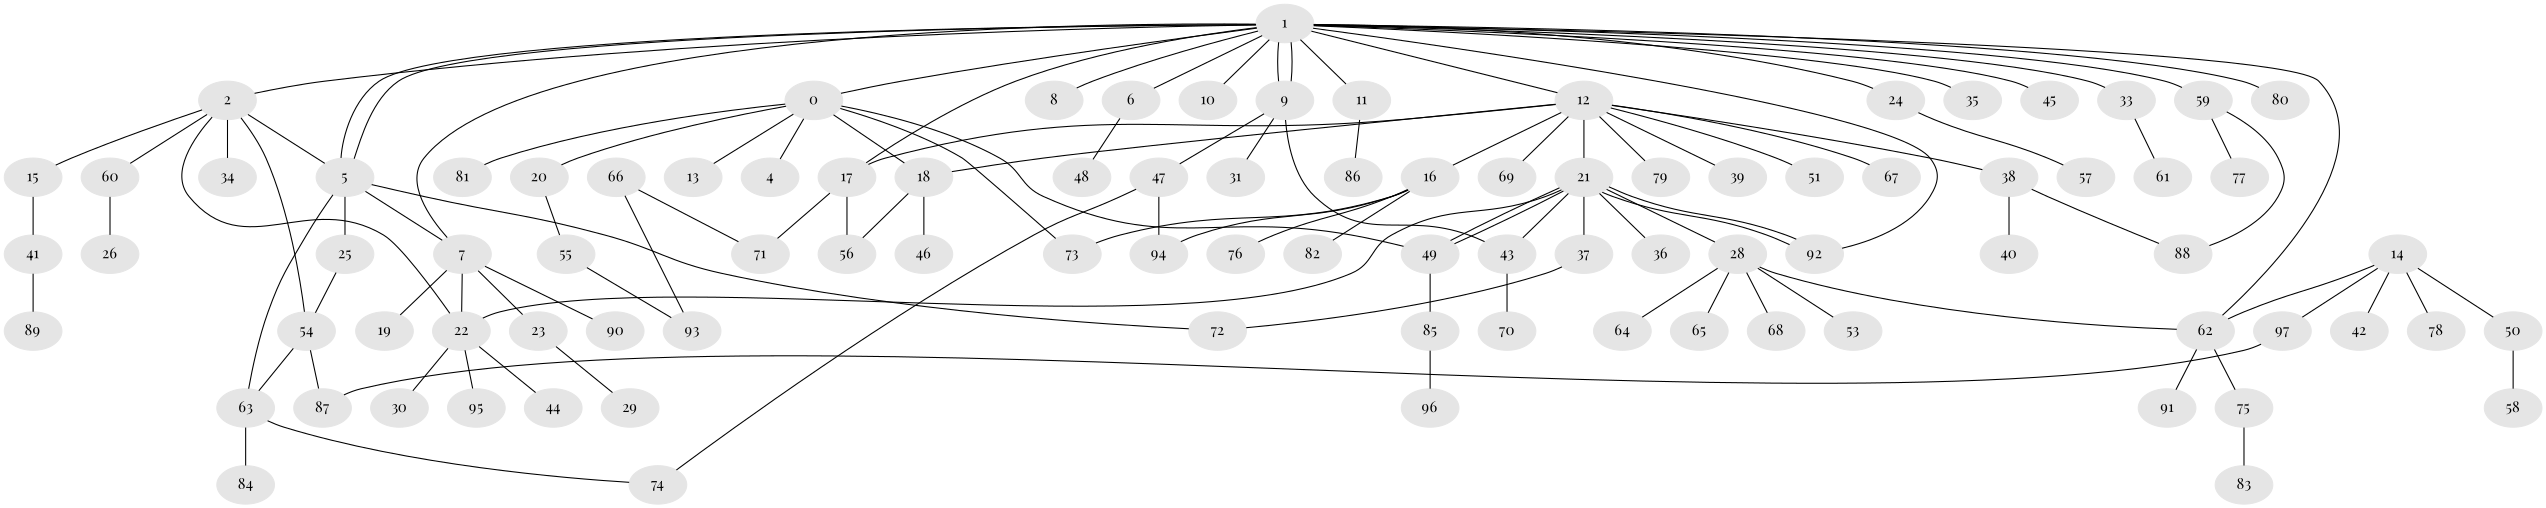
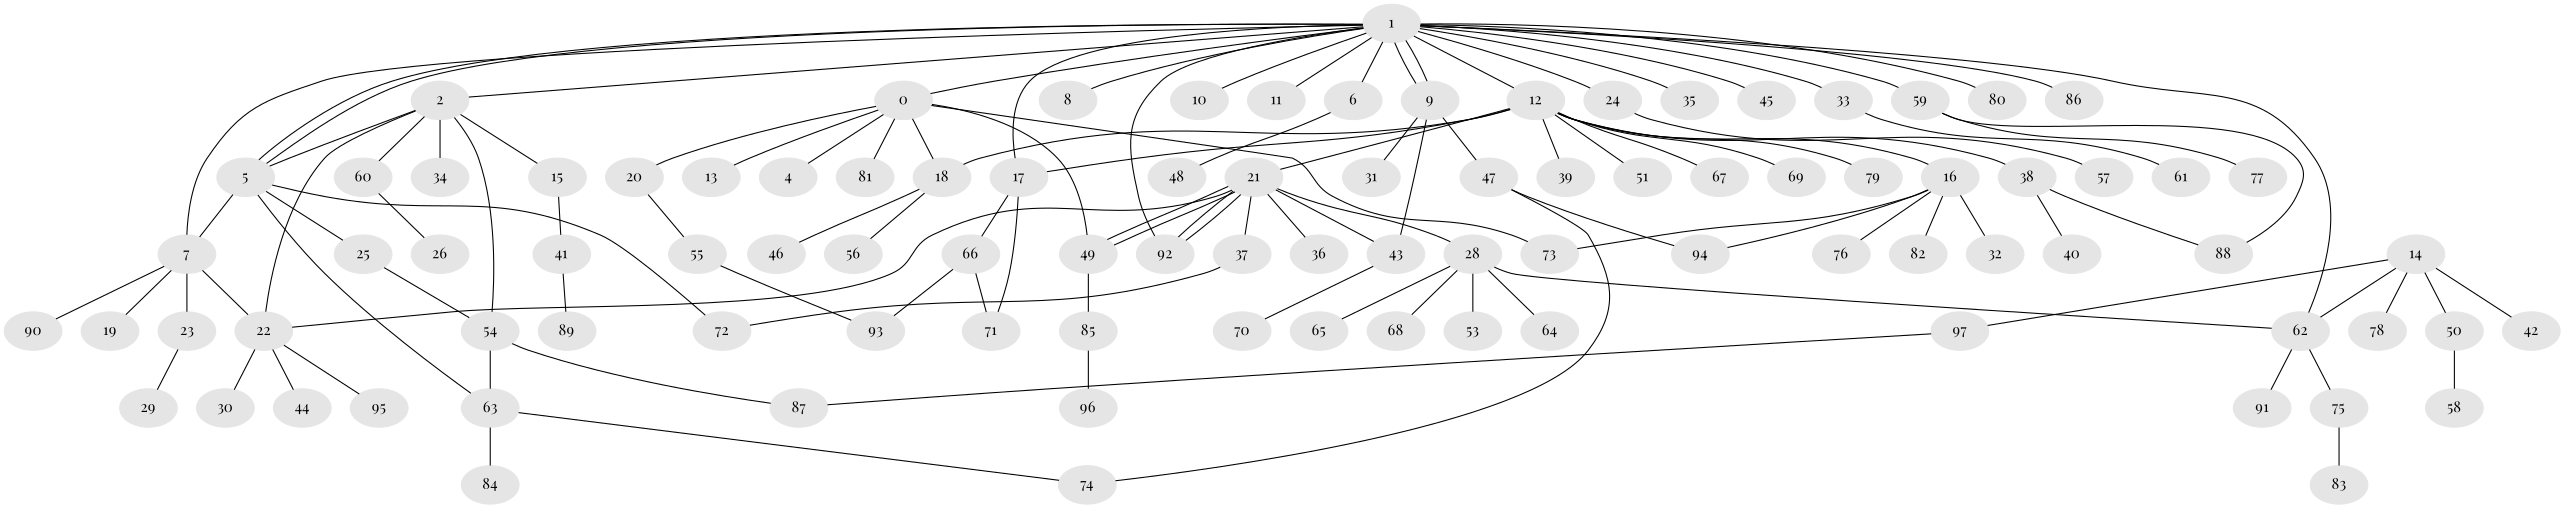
(1357, 139) -> (1738, 44)
(847, 216) -> (991, 222)
none -> (1995, 254)
